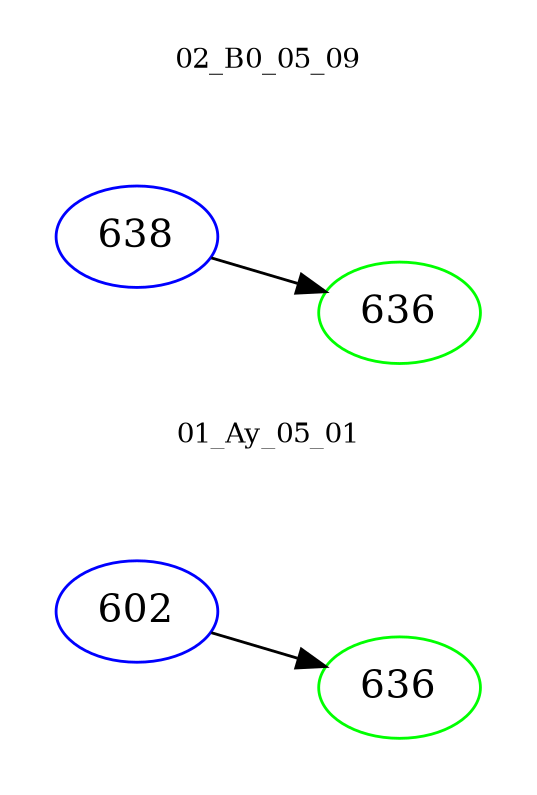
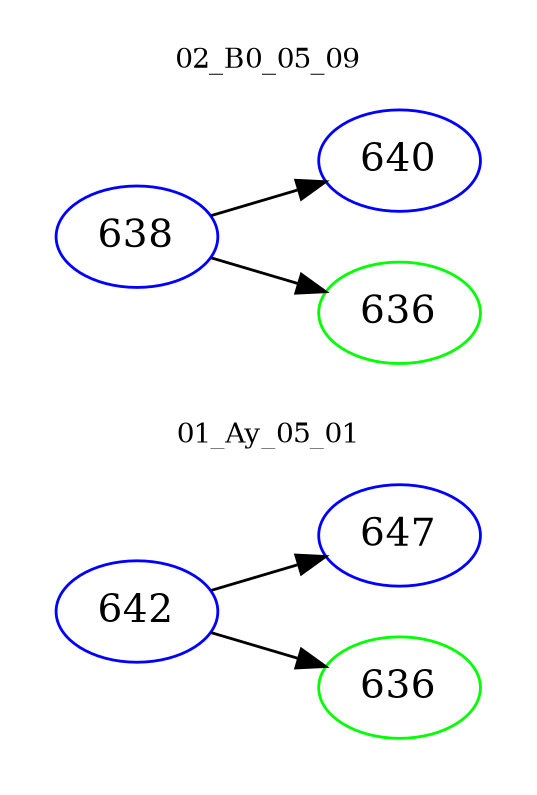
none -> (400, 161)
none -> (400, 535)
(137, 612) -> (137, 612)
